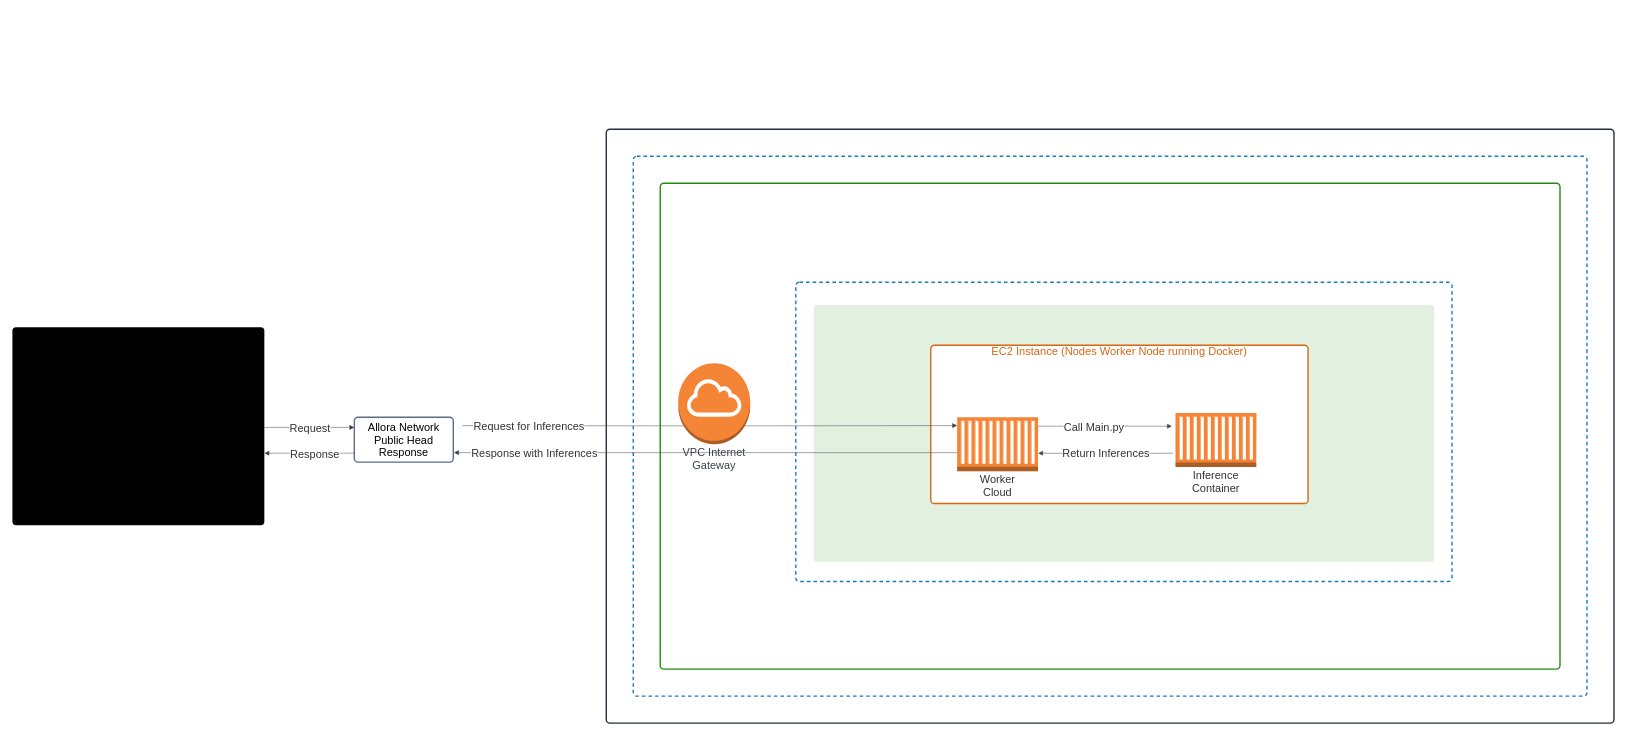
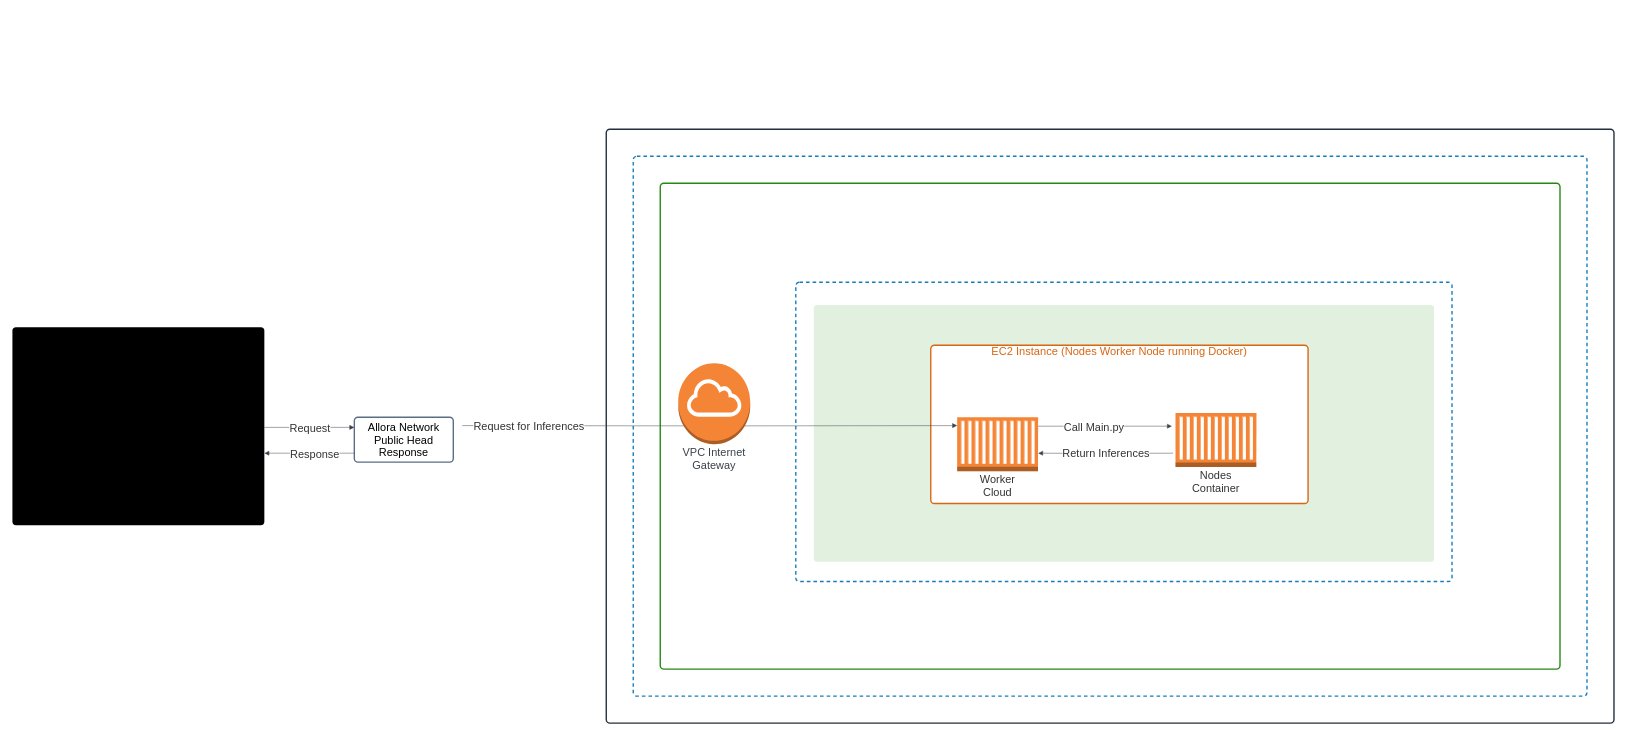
(534, 453) -> none
(1216, 482) -> (1216, 482)
